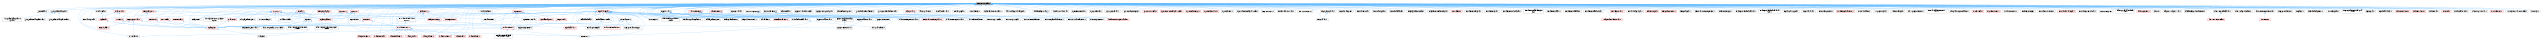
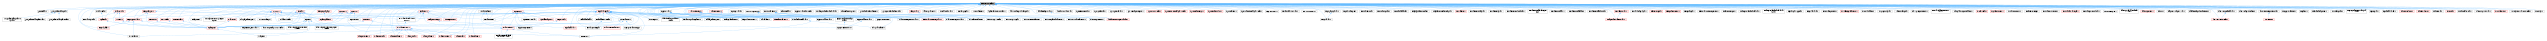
(825, 11) -> (827, 11)
